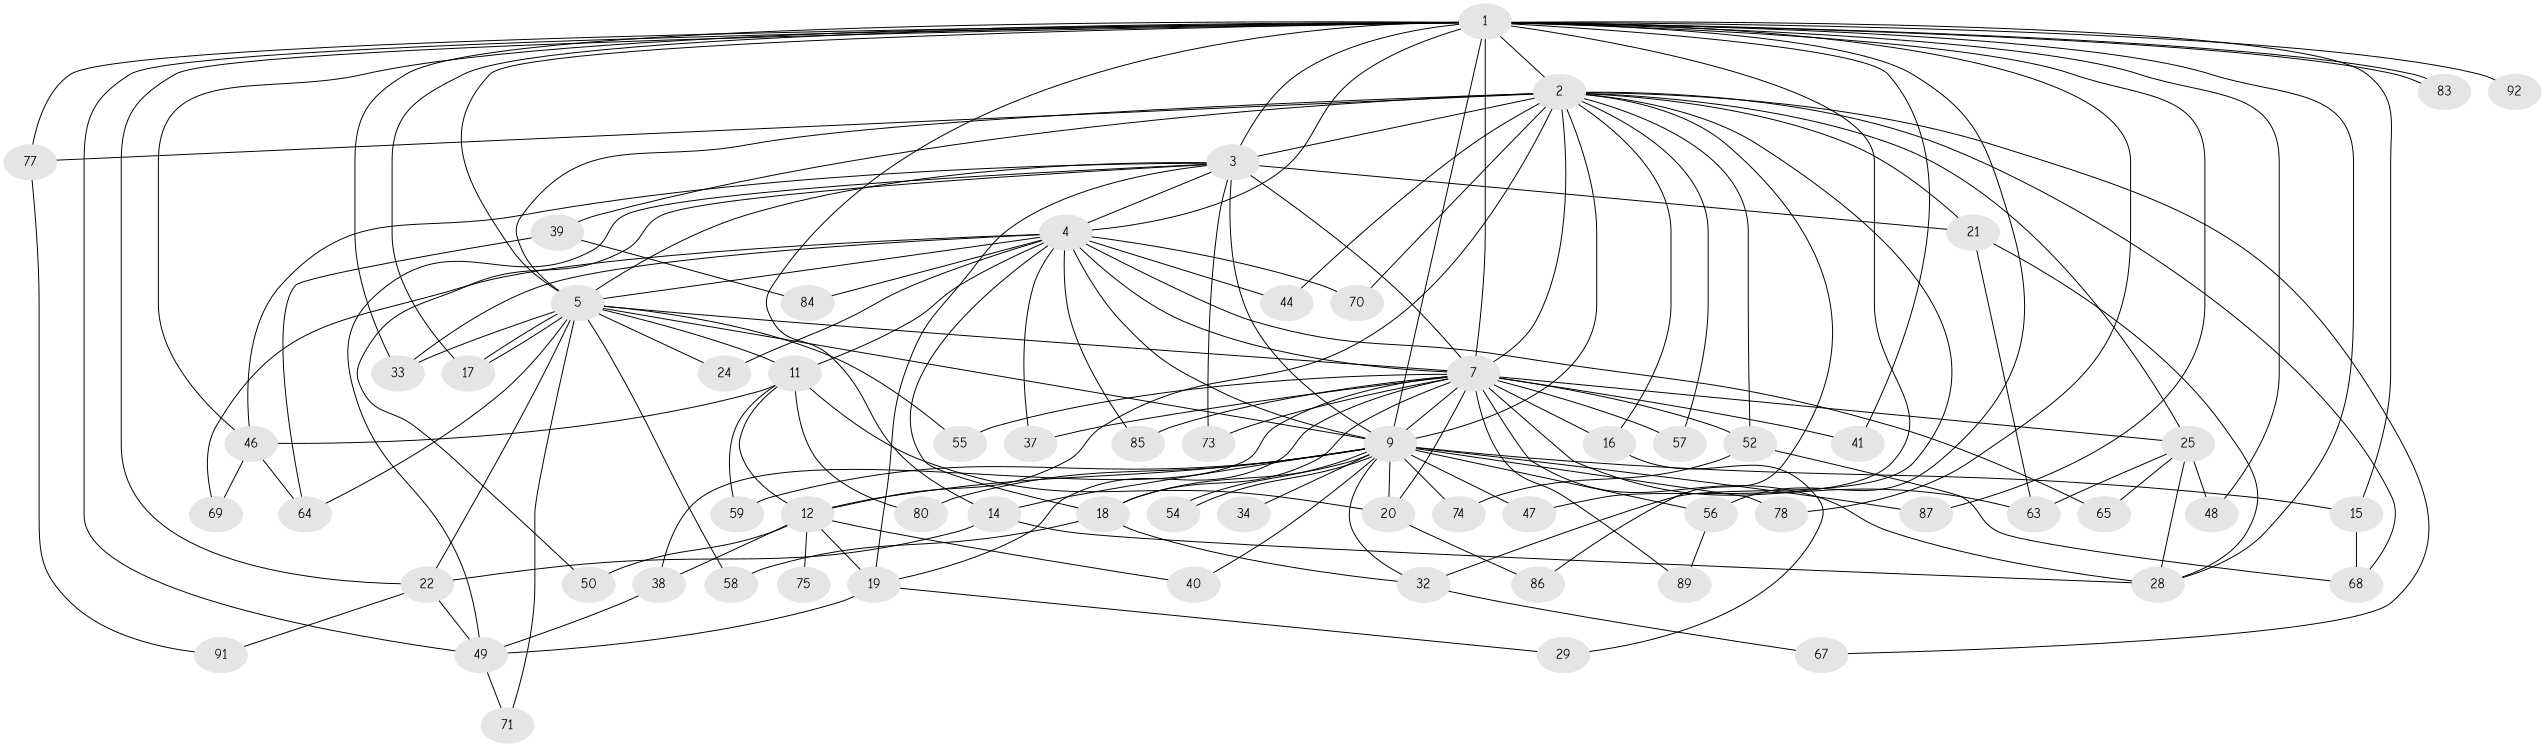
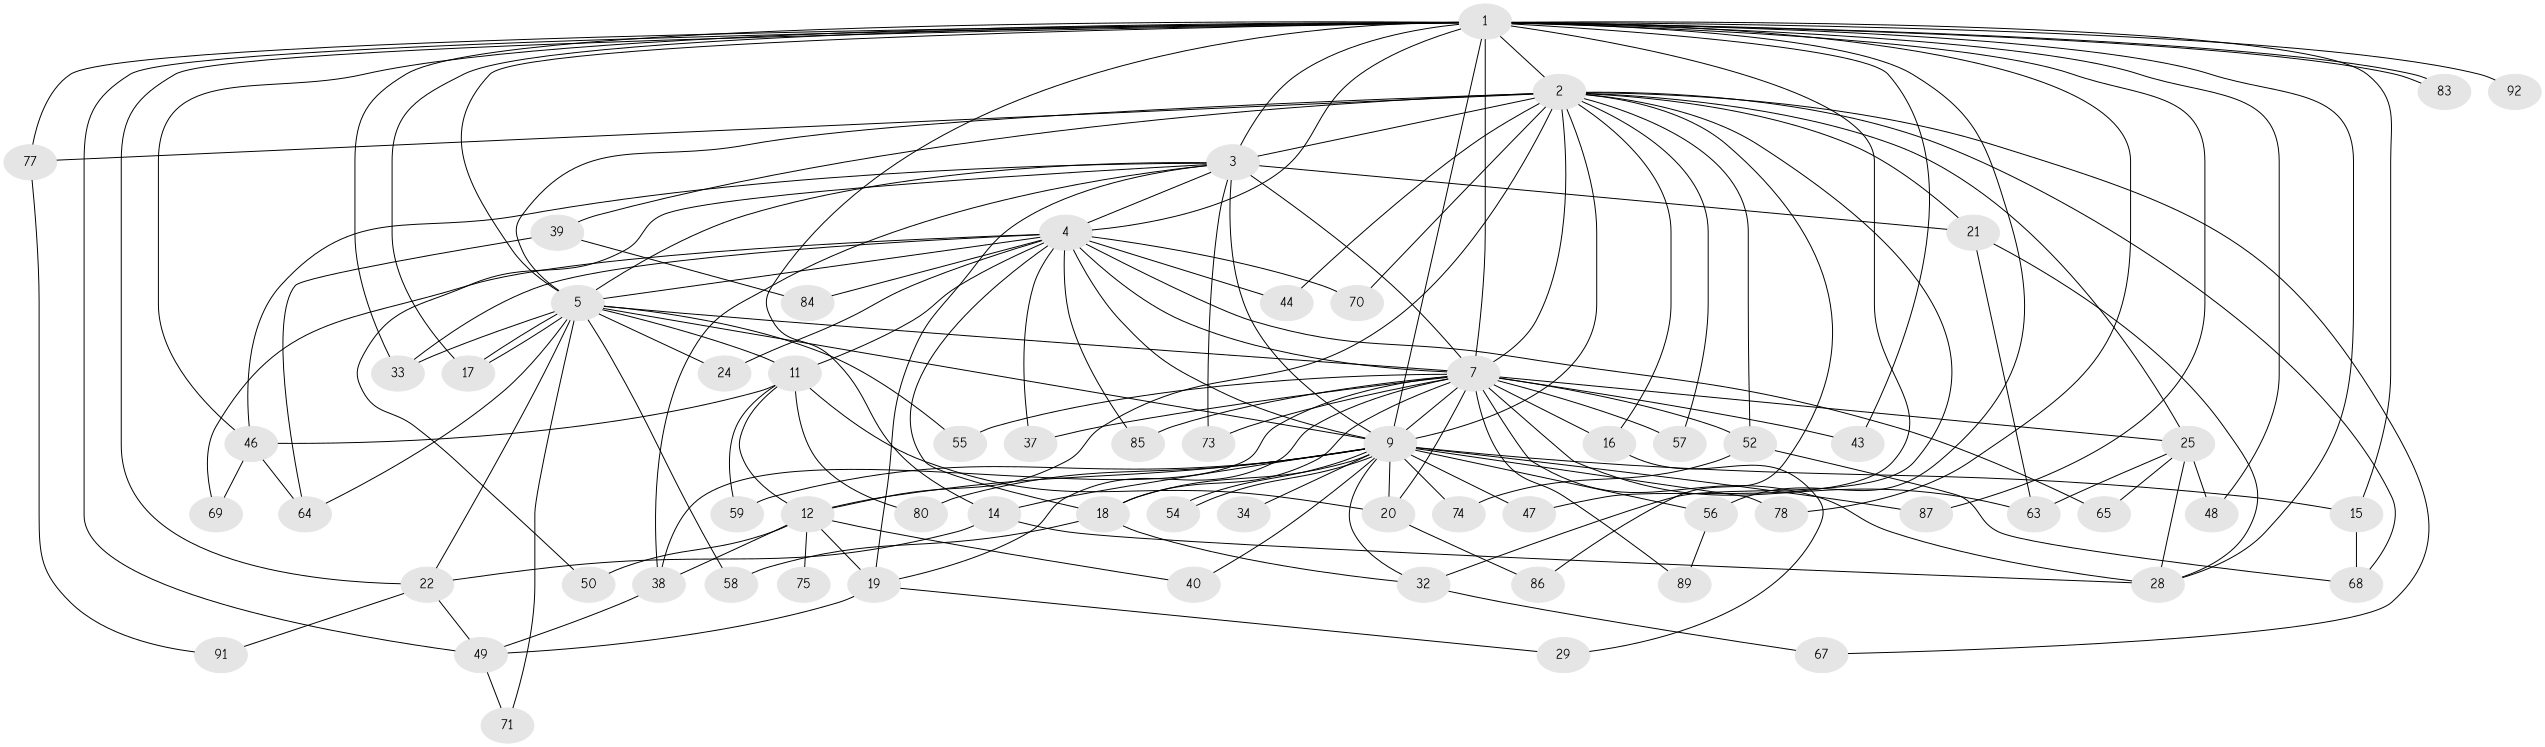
(618, 219) -> (829, 258)
(1858, 444) -> (1858, 444)
